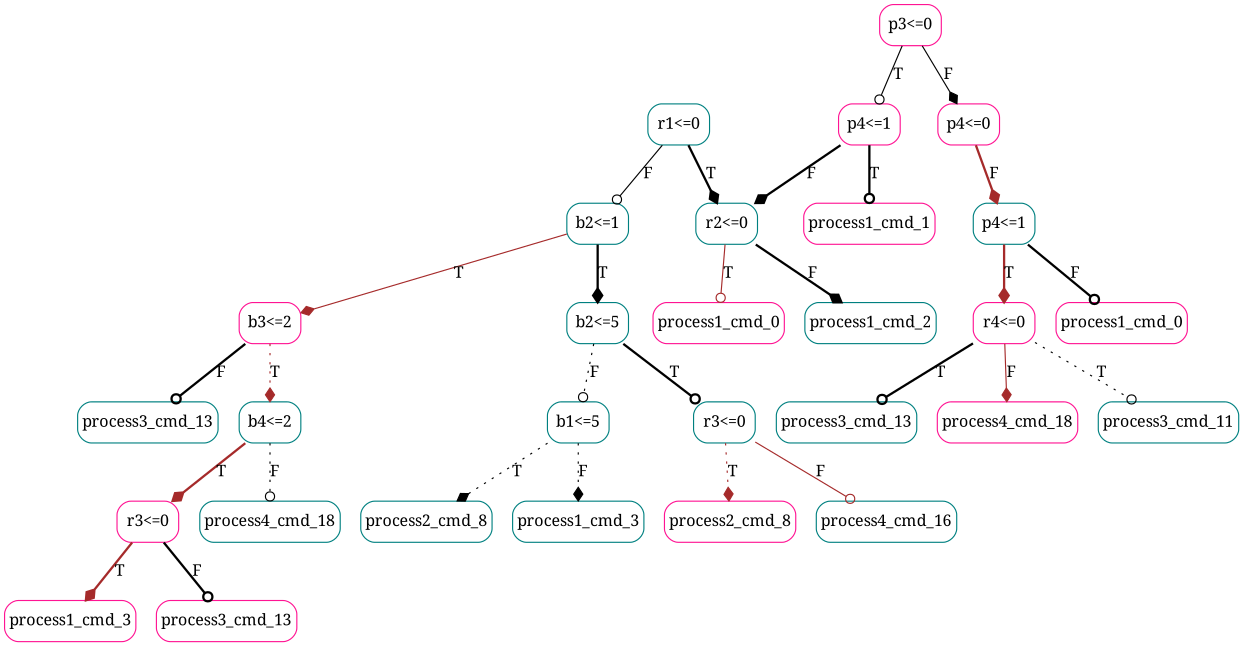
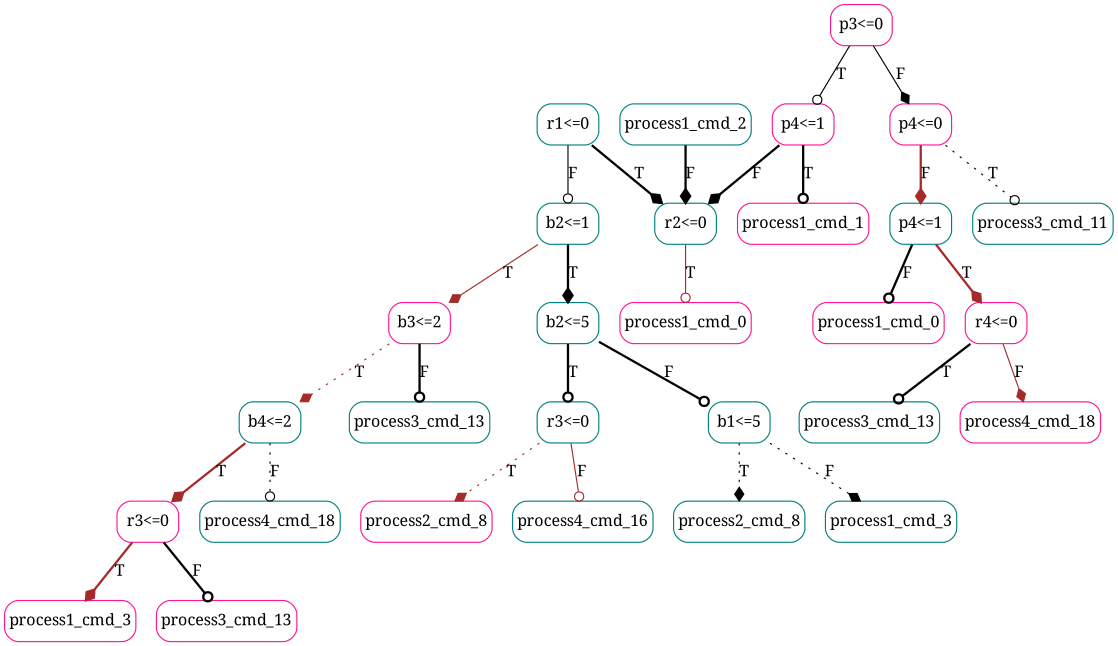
(793, 270) -> (686, 167)
(589, 368) -> (649, 370)
(1081, 370) -> (978, 171)
